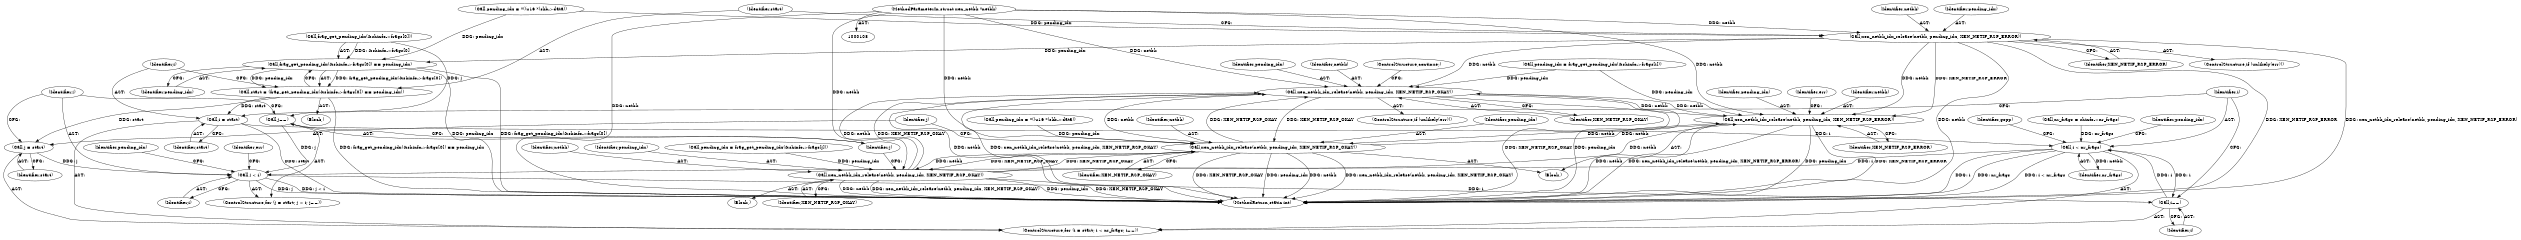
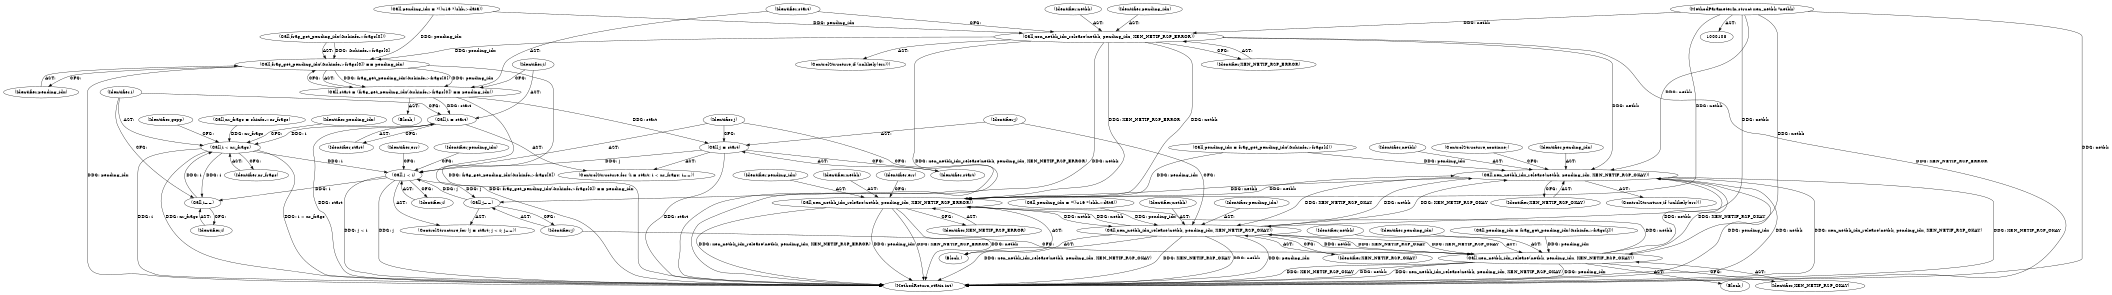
(414, 106) -> (436, 182)
(2109, 161) -> (256, 161)
(1675, 219) -> none
(1664, 227) -> none
none -> (665, 268)
